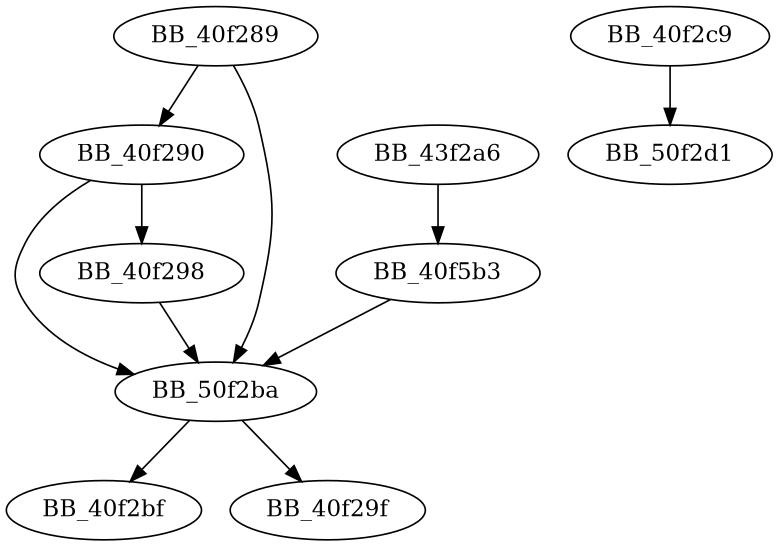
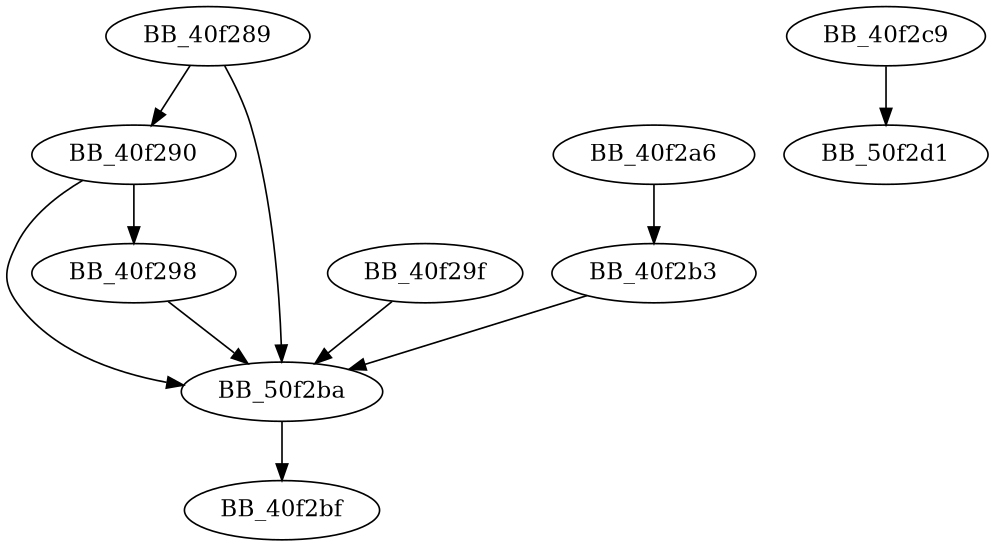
(438, 155) -> (654, 155)
(438, 273) -> (654, 273)
(266, 445) -> (360, 327)
